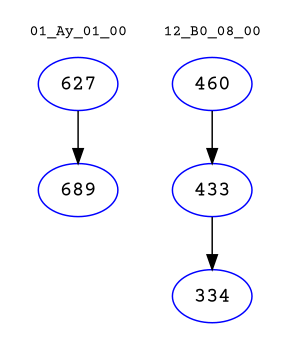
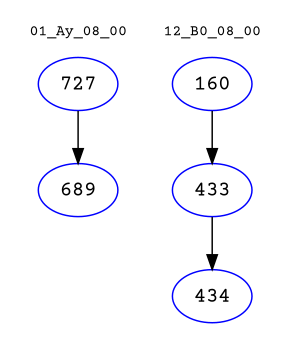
(79, 32) -> (79, 32)
(78, 84) -> (78, 84)
(212, 84) -> (212, 84)
(212, 296) -> (212, 296)
